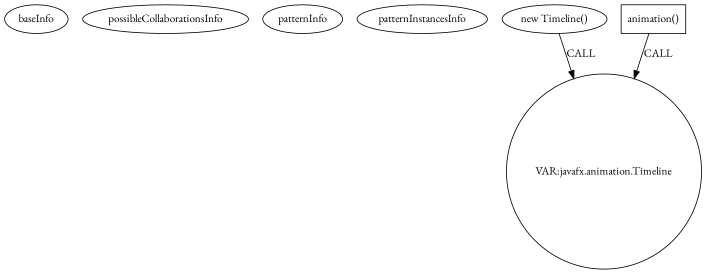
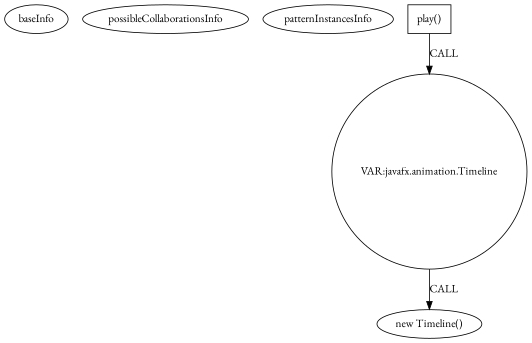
(303, 19) -> none
(653, 19) -> (429, 19)
(565, 52) -> (429, 285)
